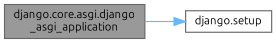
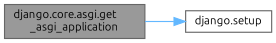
(75, 22) -> (75, 22)
